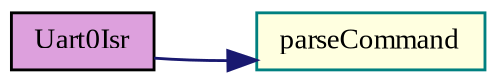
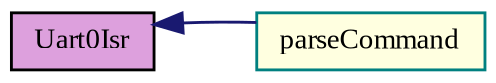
(191, 60) -> (220, 22)
